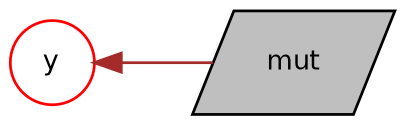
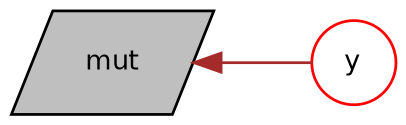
(167, 63) -> (267, 63)
